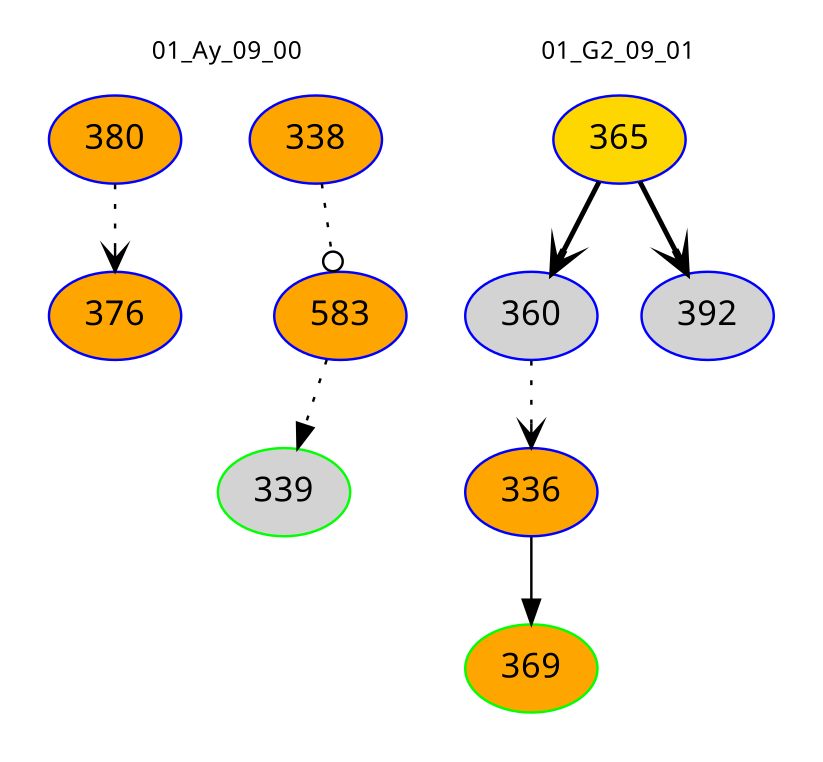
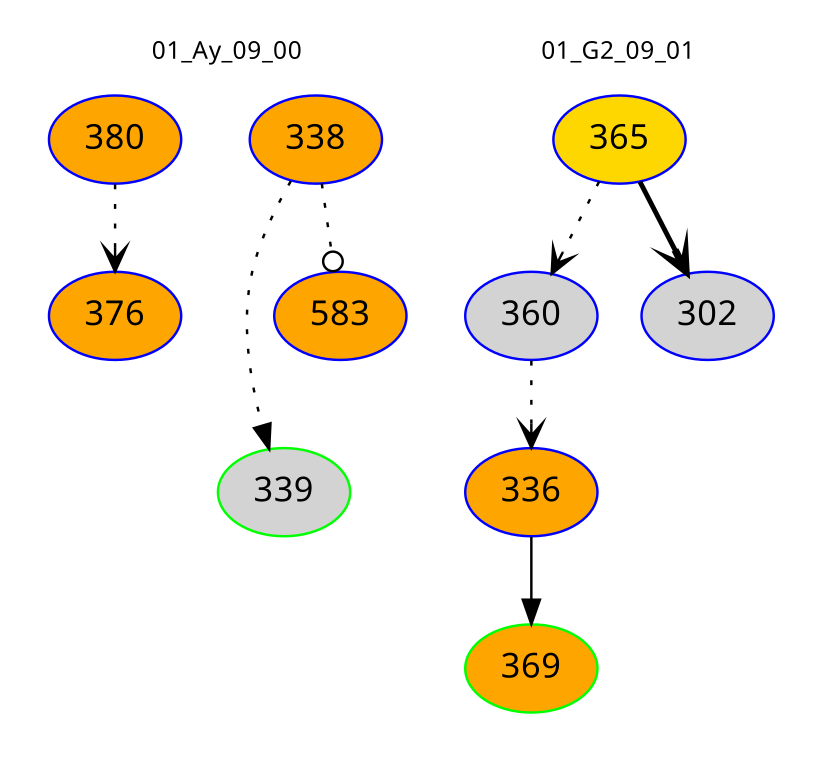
(581, 217) -> (581, 217)
(708, 316) -> (708, 316)
(316, 392) -> (248, 300)
